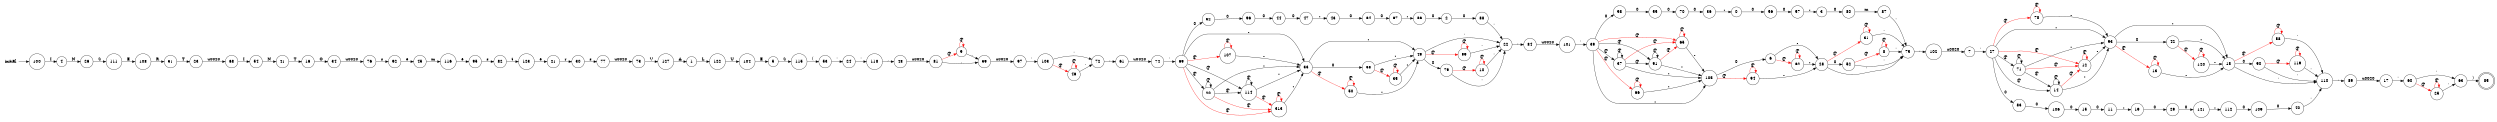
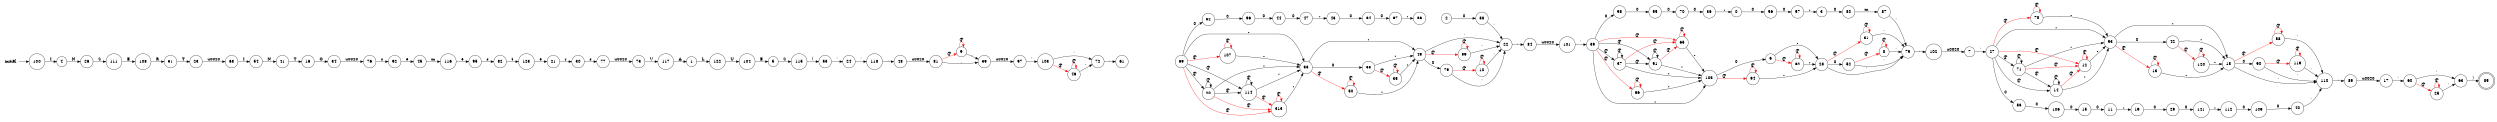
(1432, 18) -> none
(666, 62) -> (666, 62)
(1158, 62) -> none
